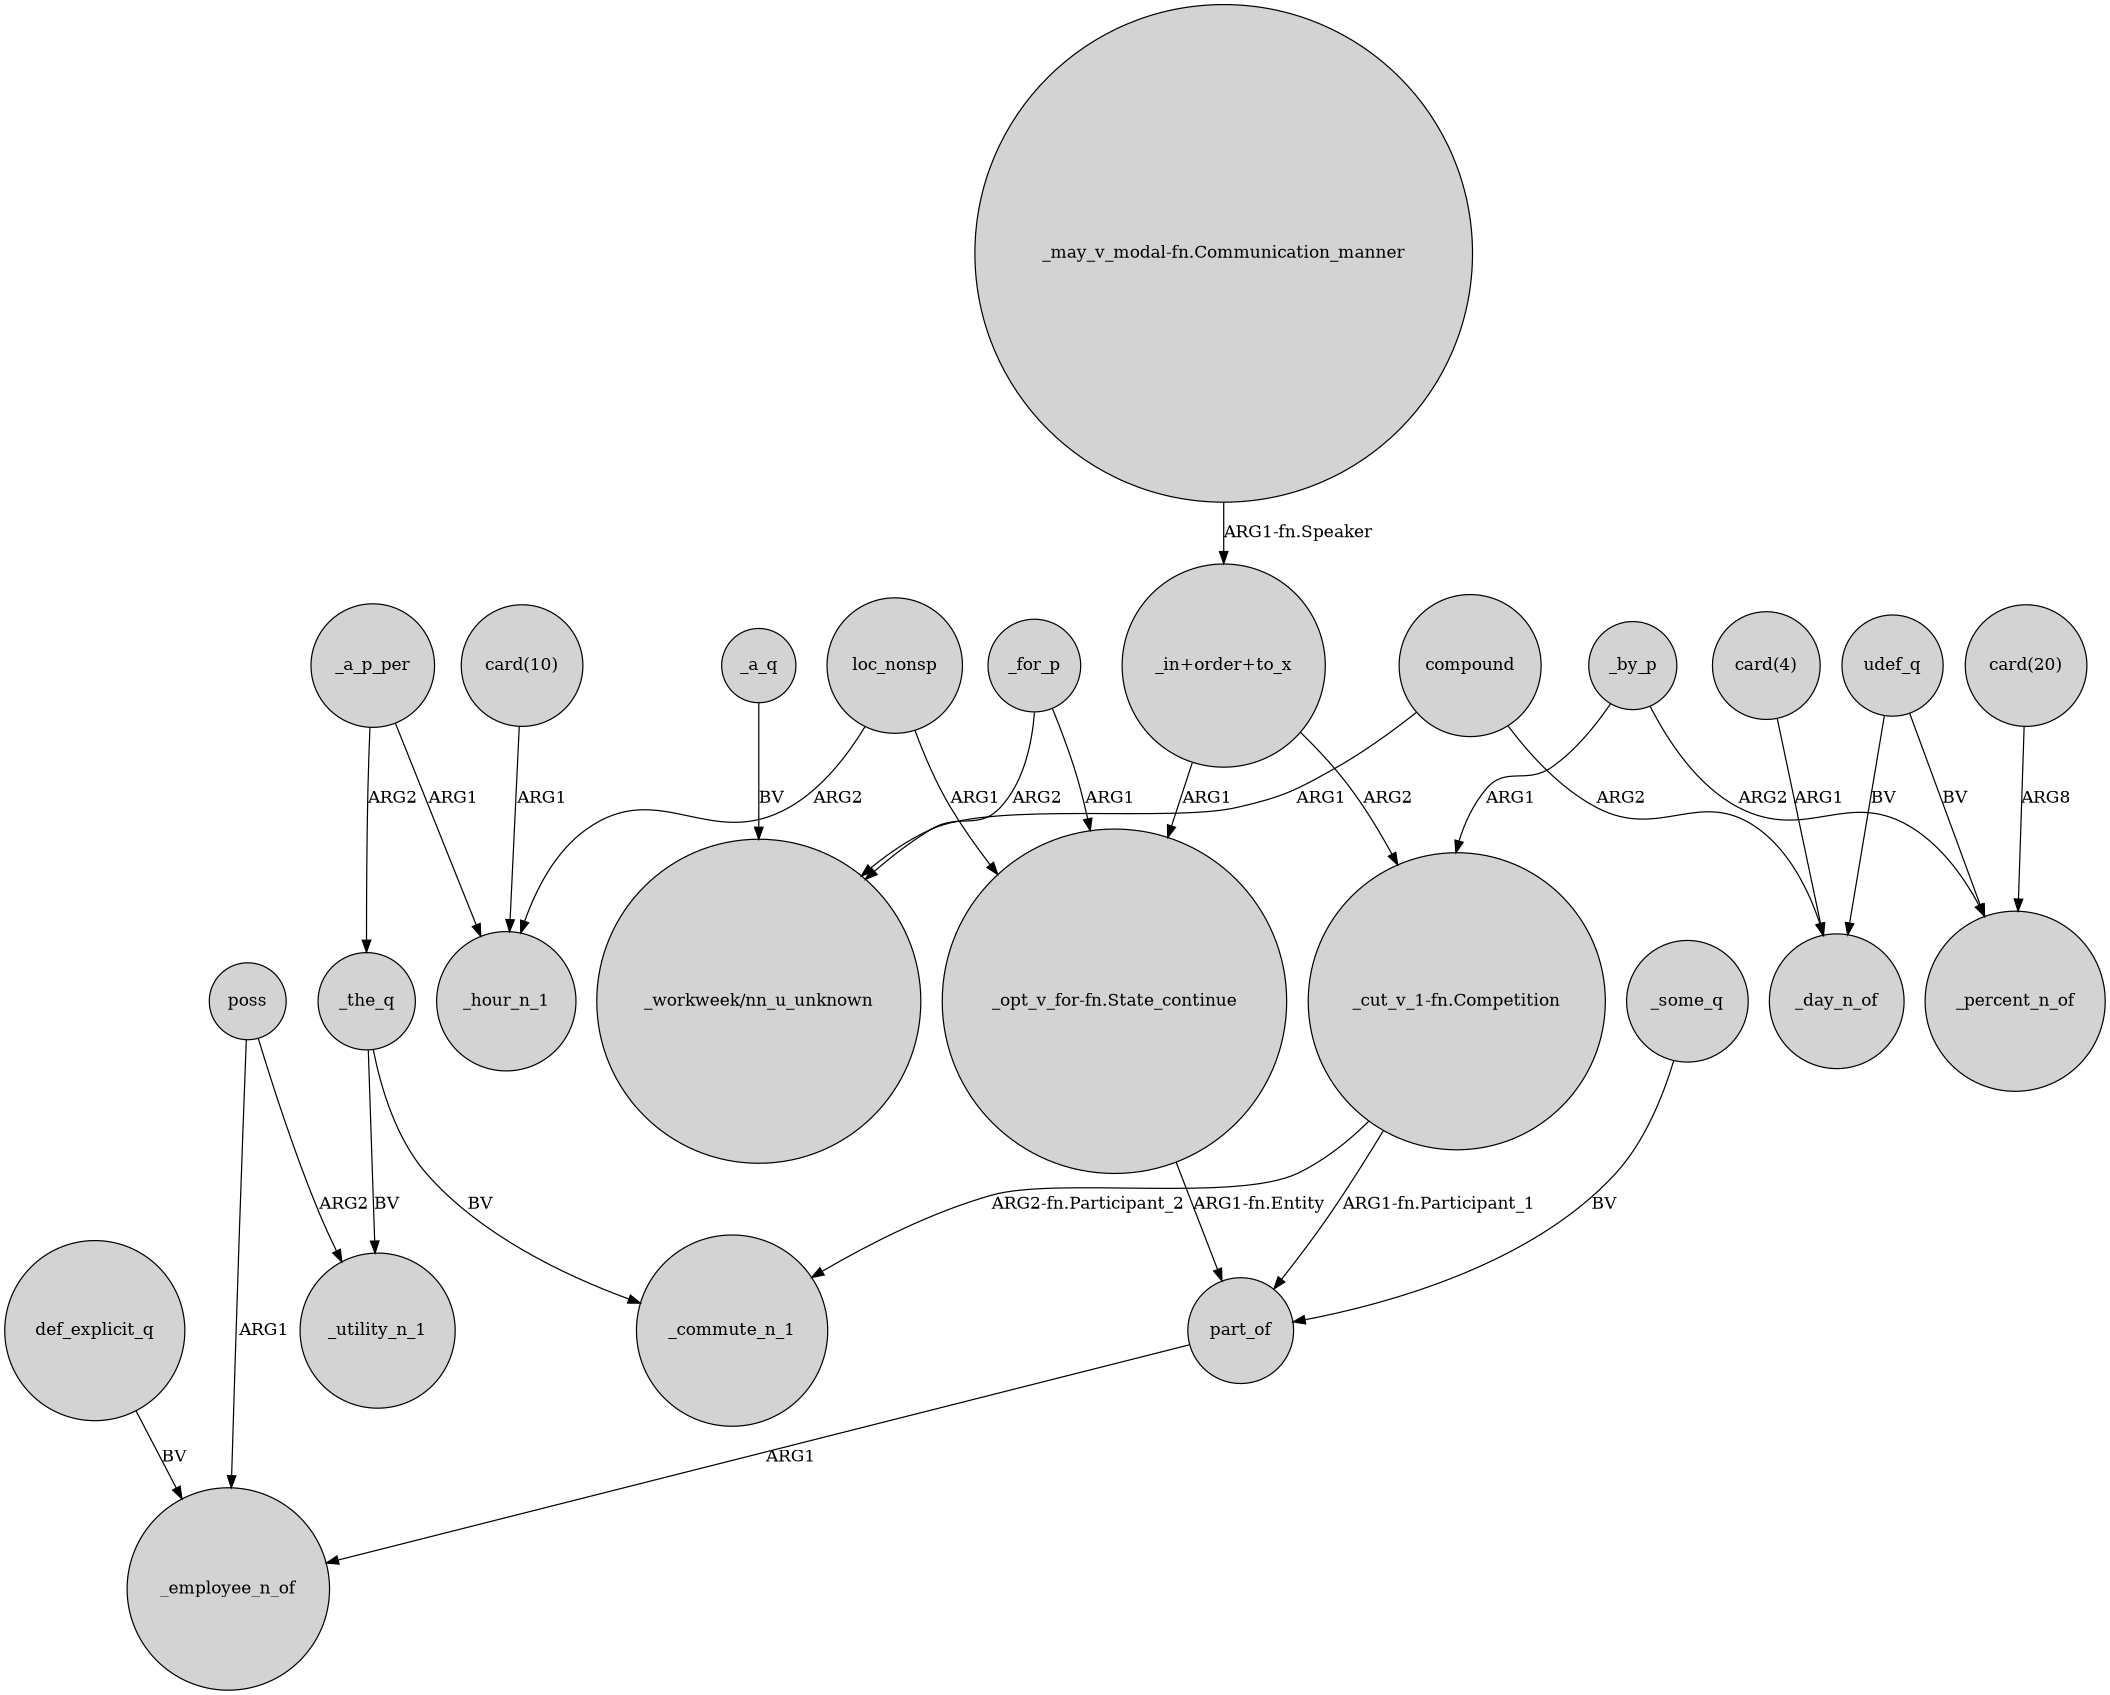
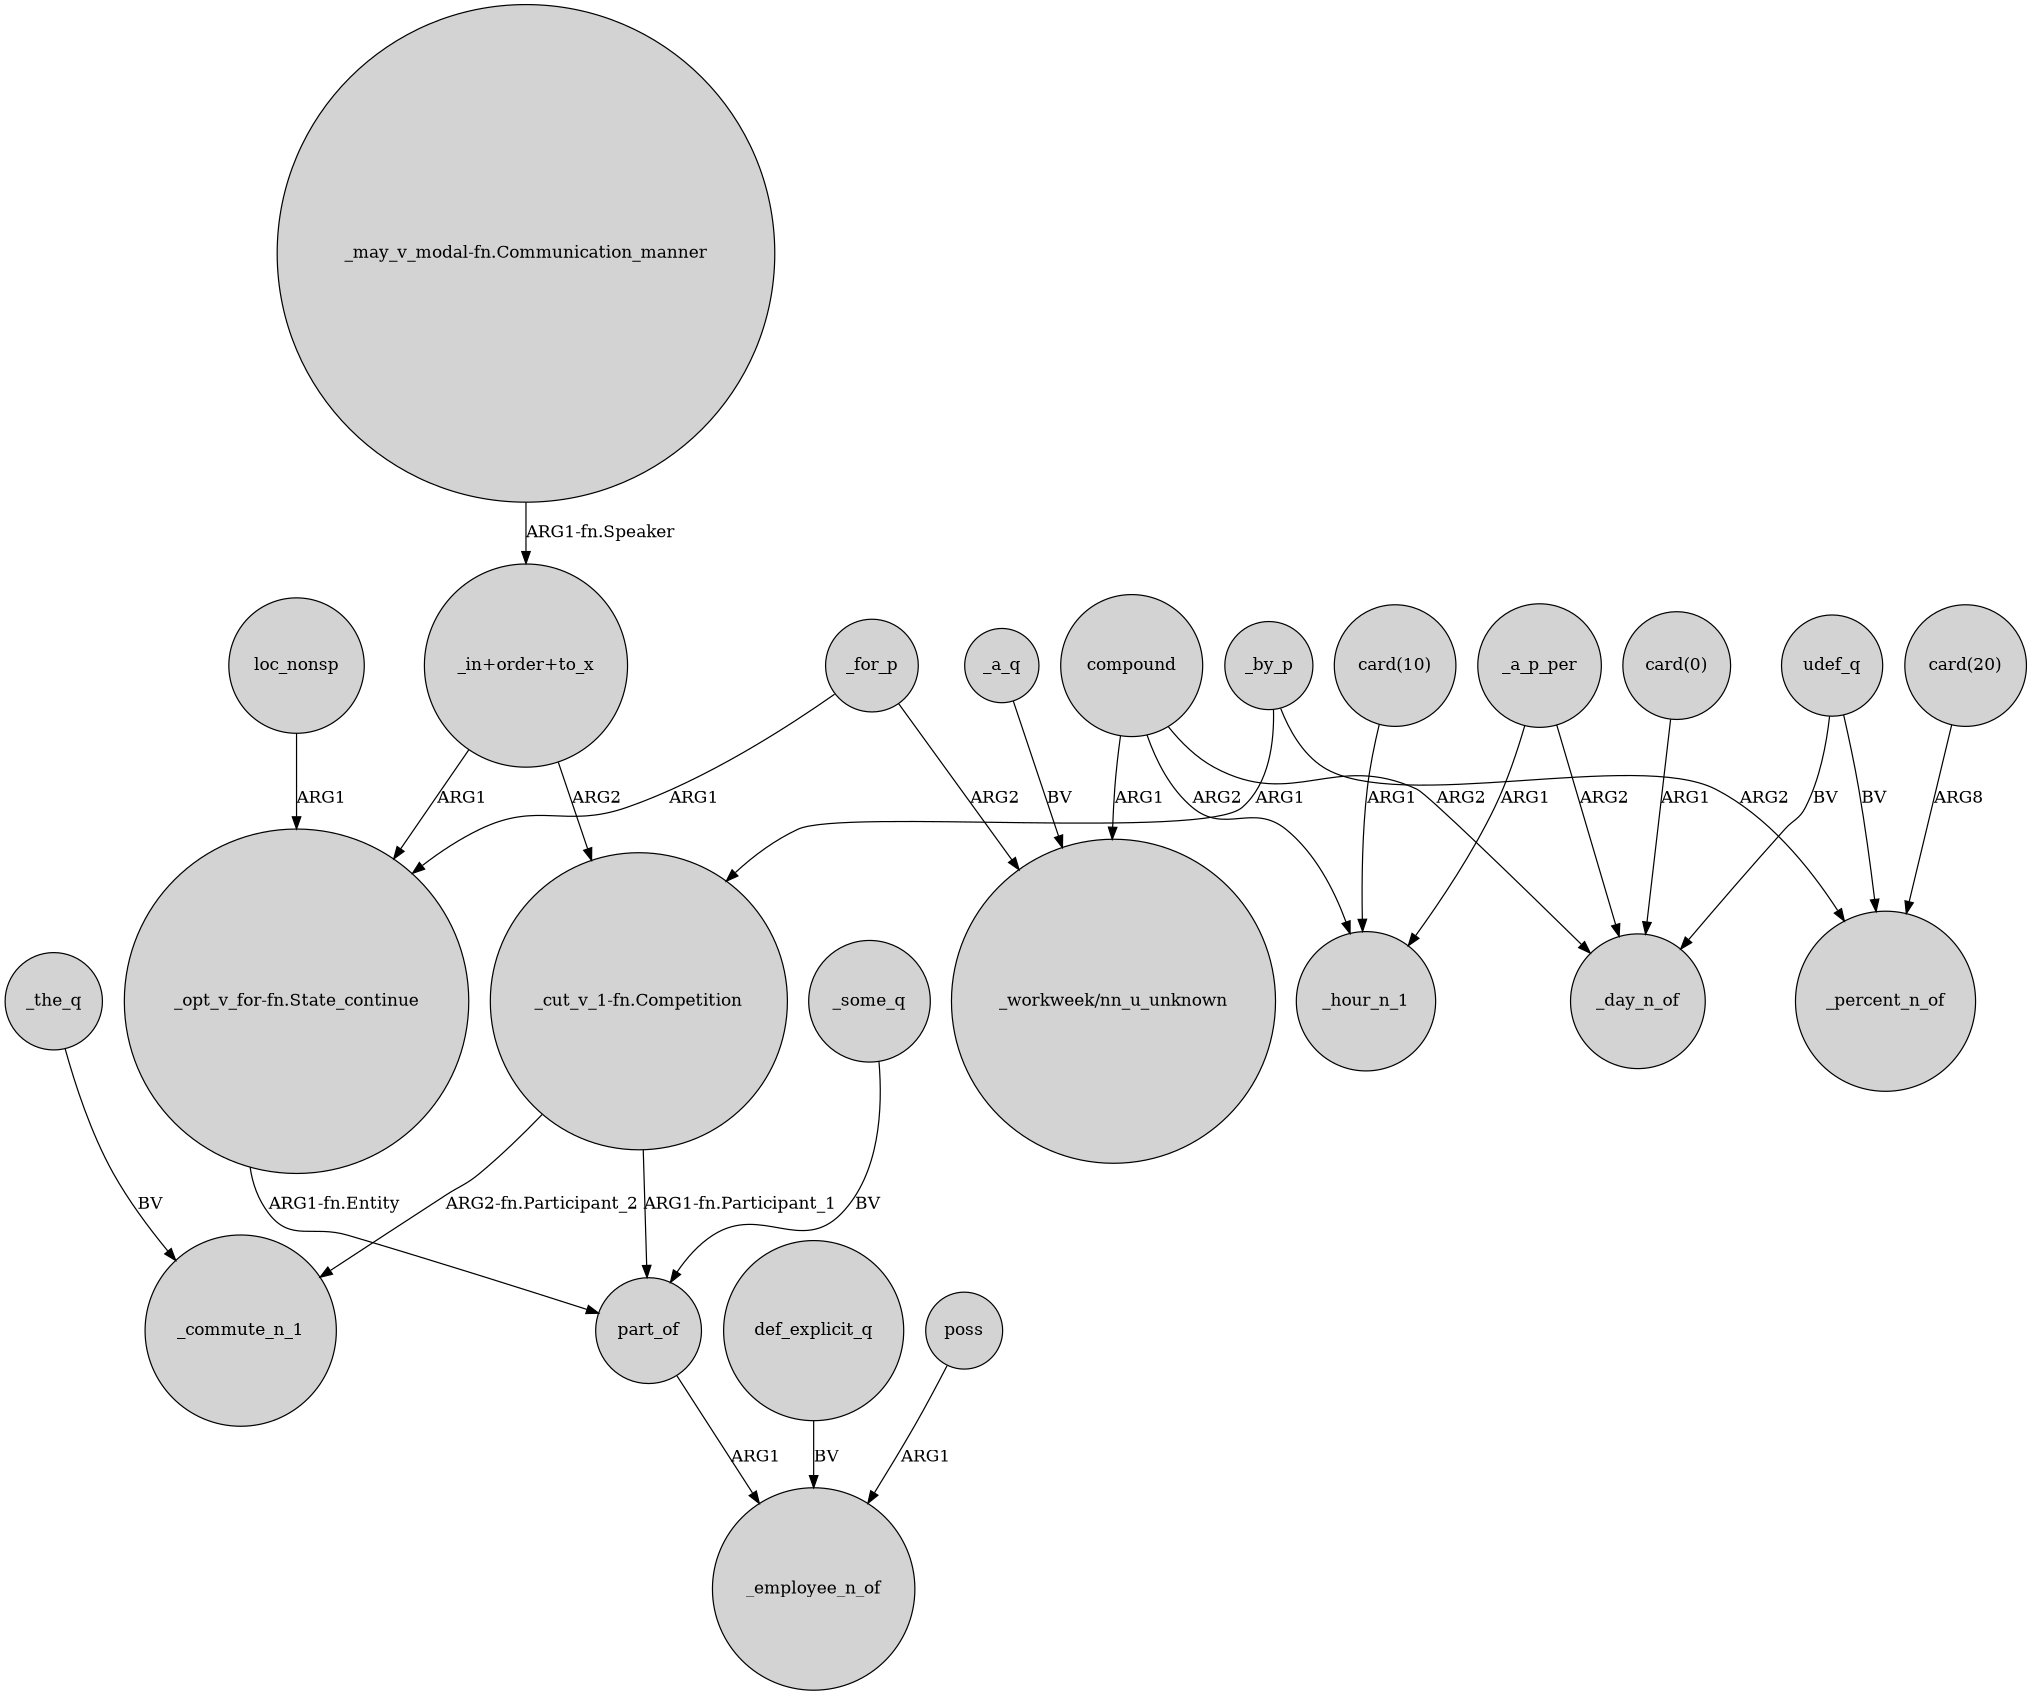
(1766, 666) -> (1677, 666)
(687, 816) -> (1252, 818)
(367, 833) -> (1586, 825)
(378, 1331) -> none
